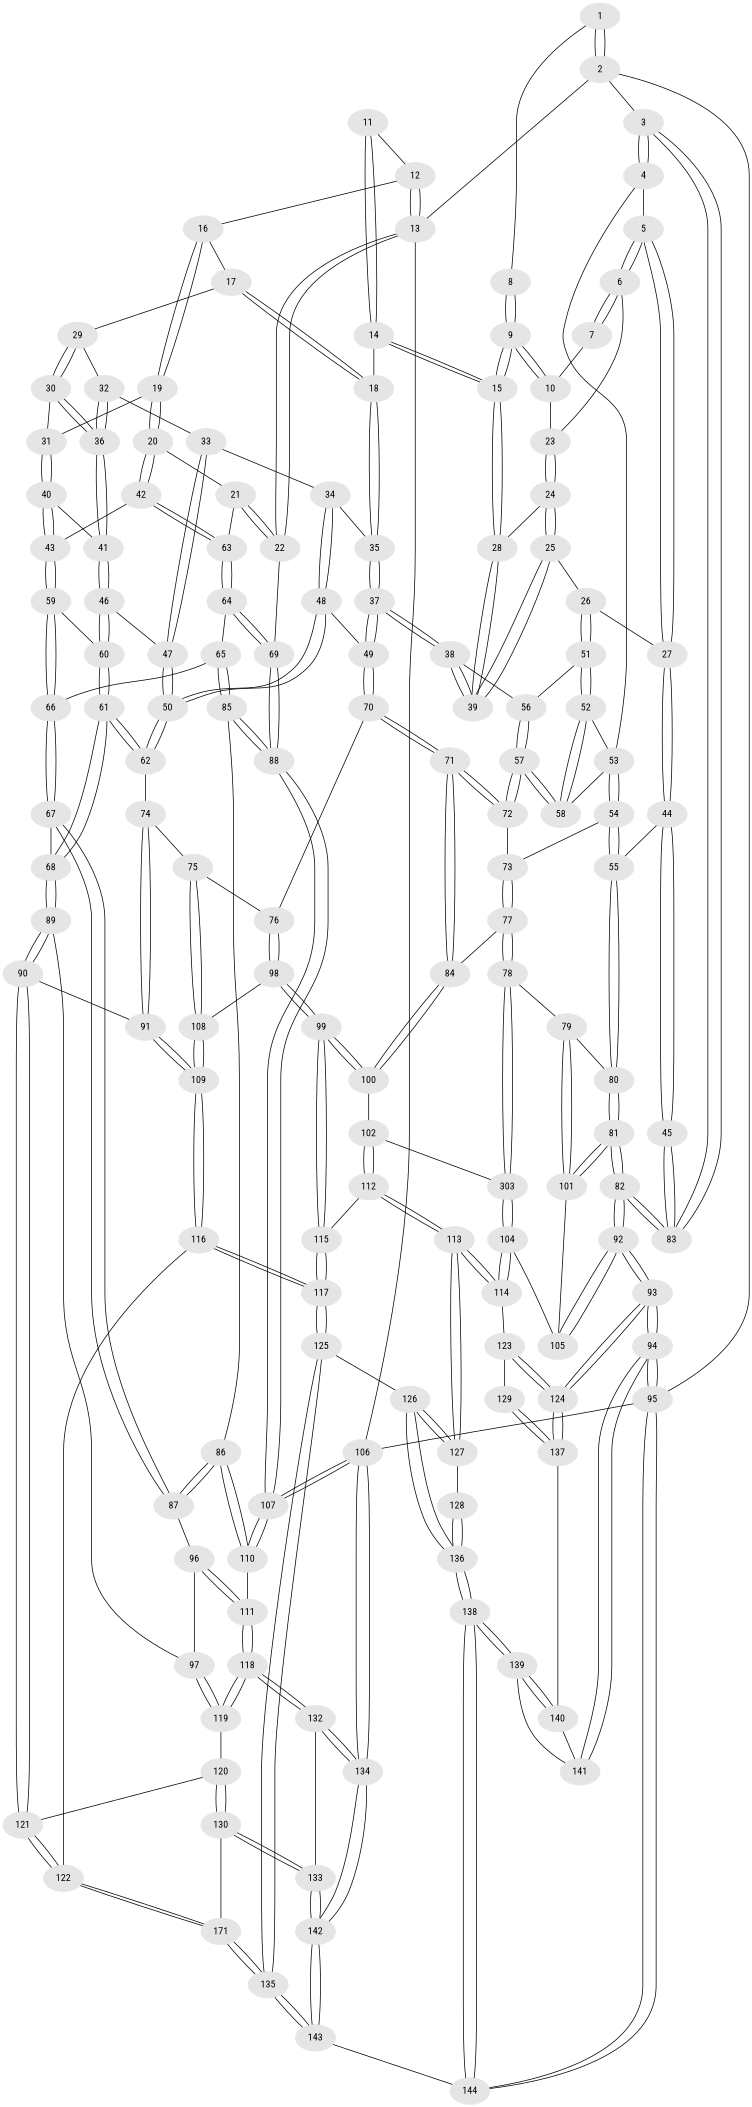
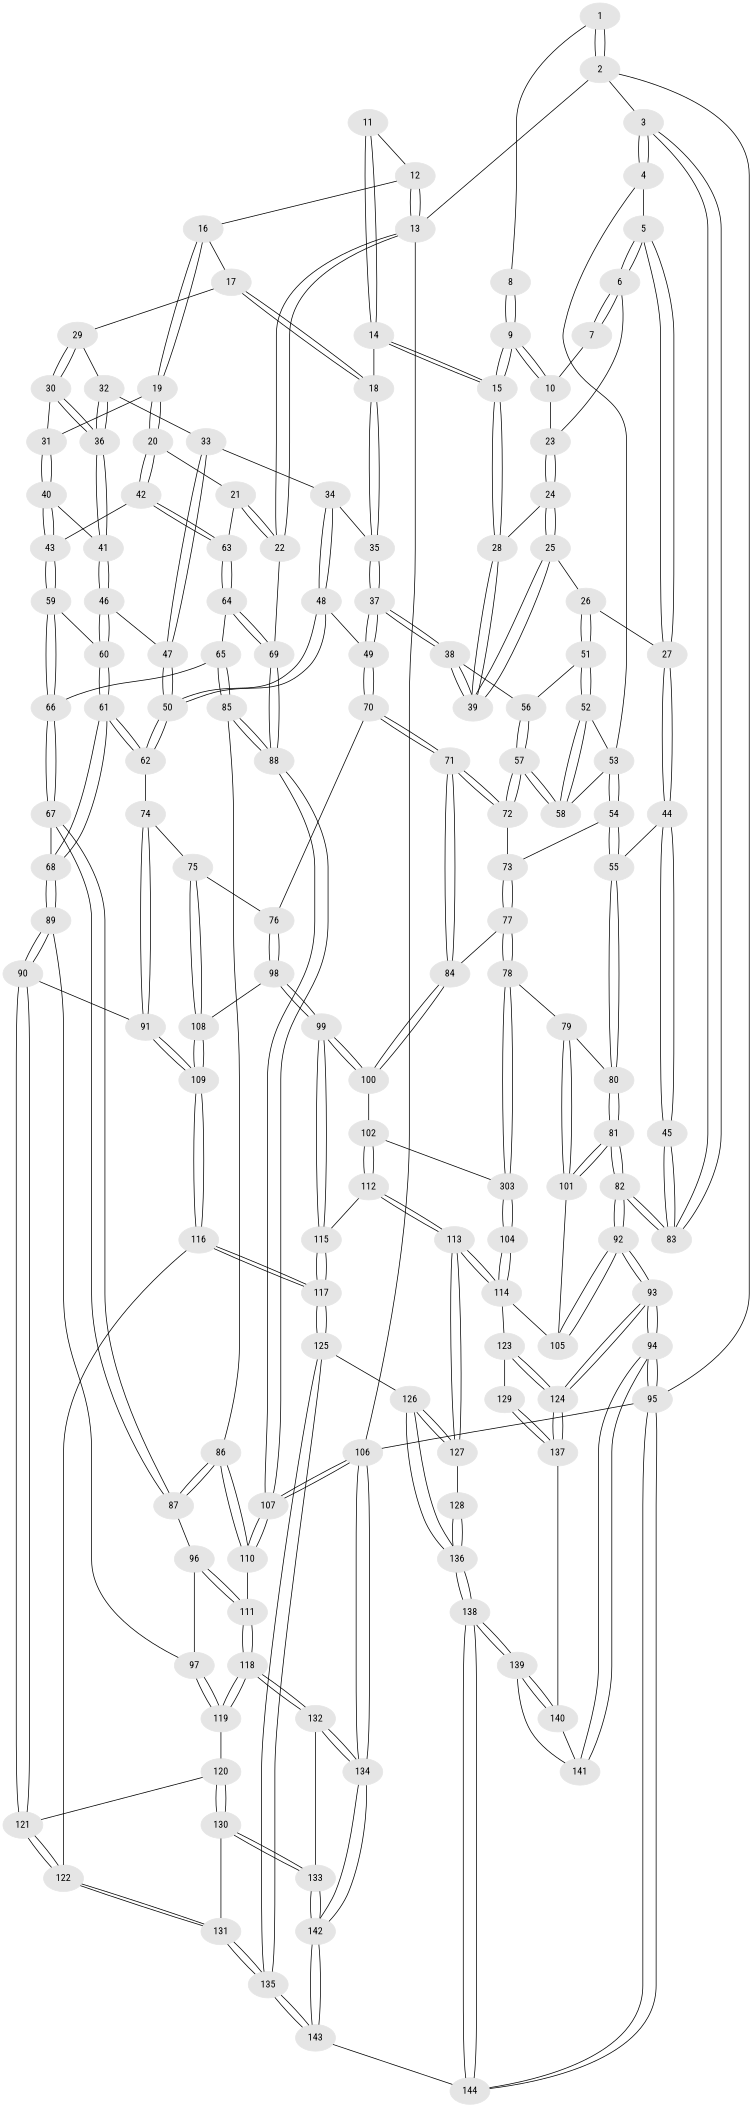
(534, 1292) -> (530, 1320)
(221, 1931) -> (221, 1931)
